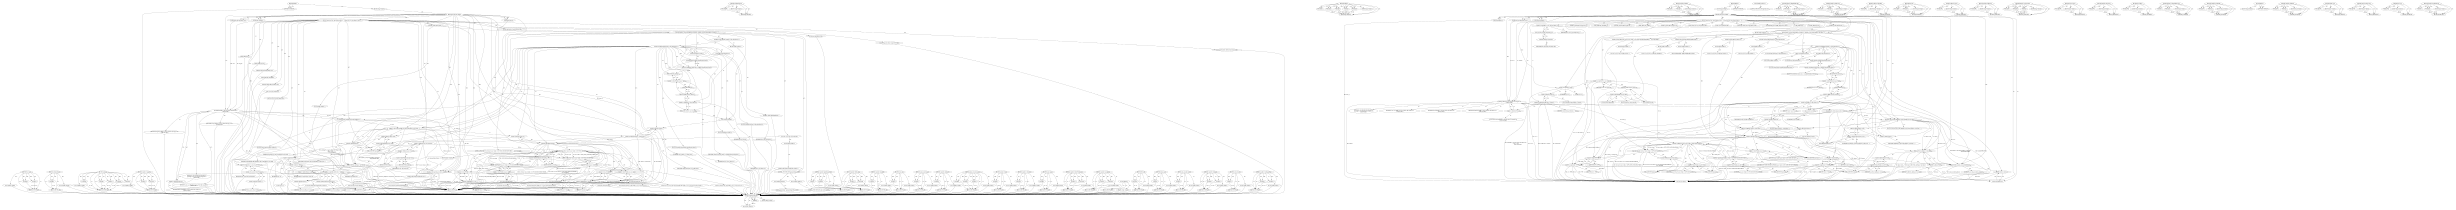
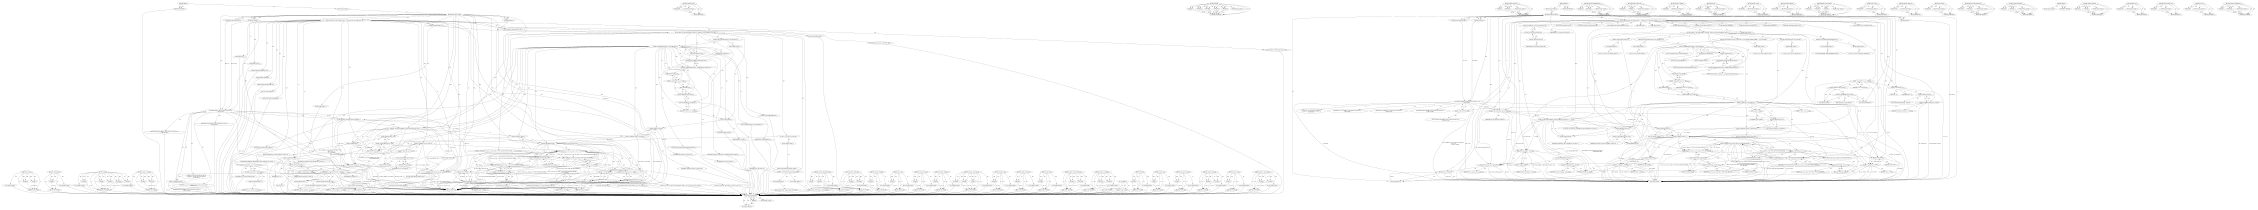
none -> (1791, 40)
